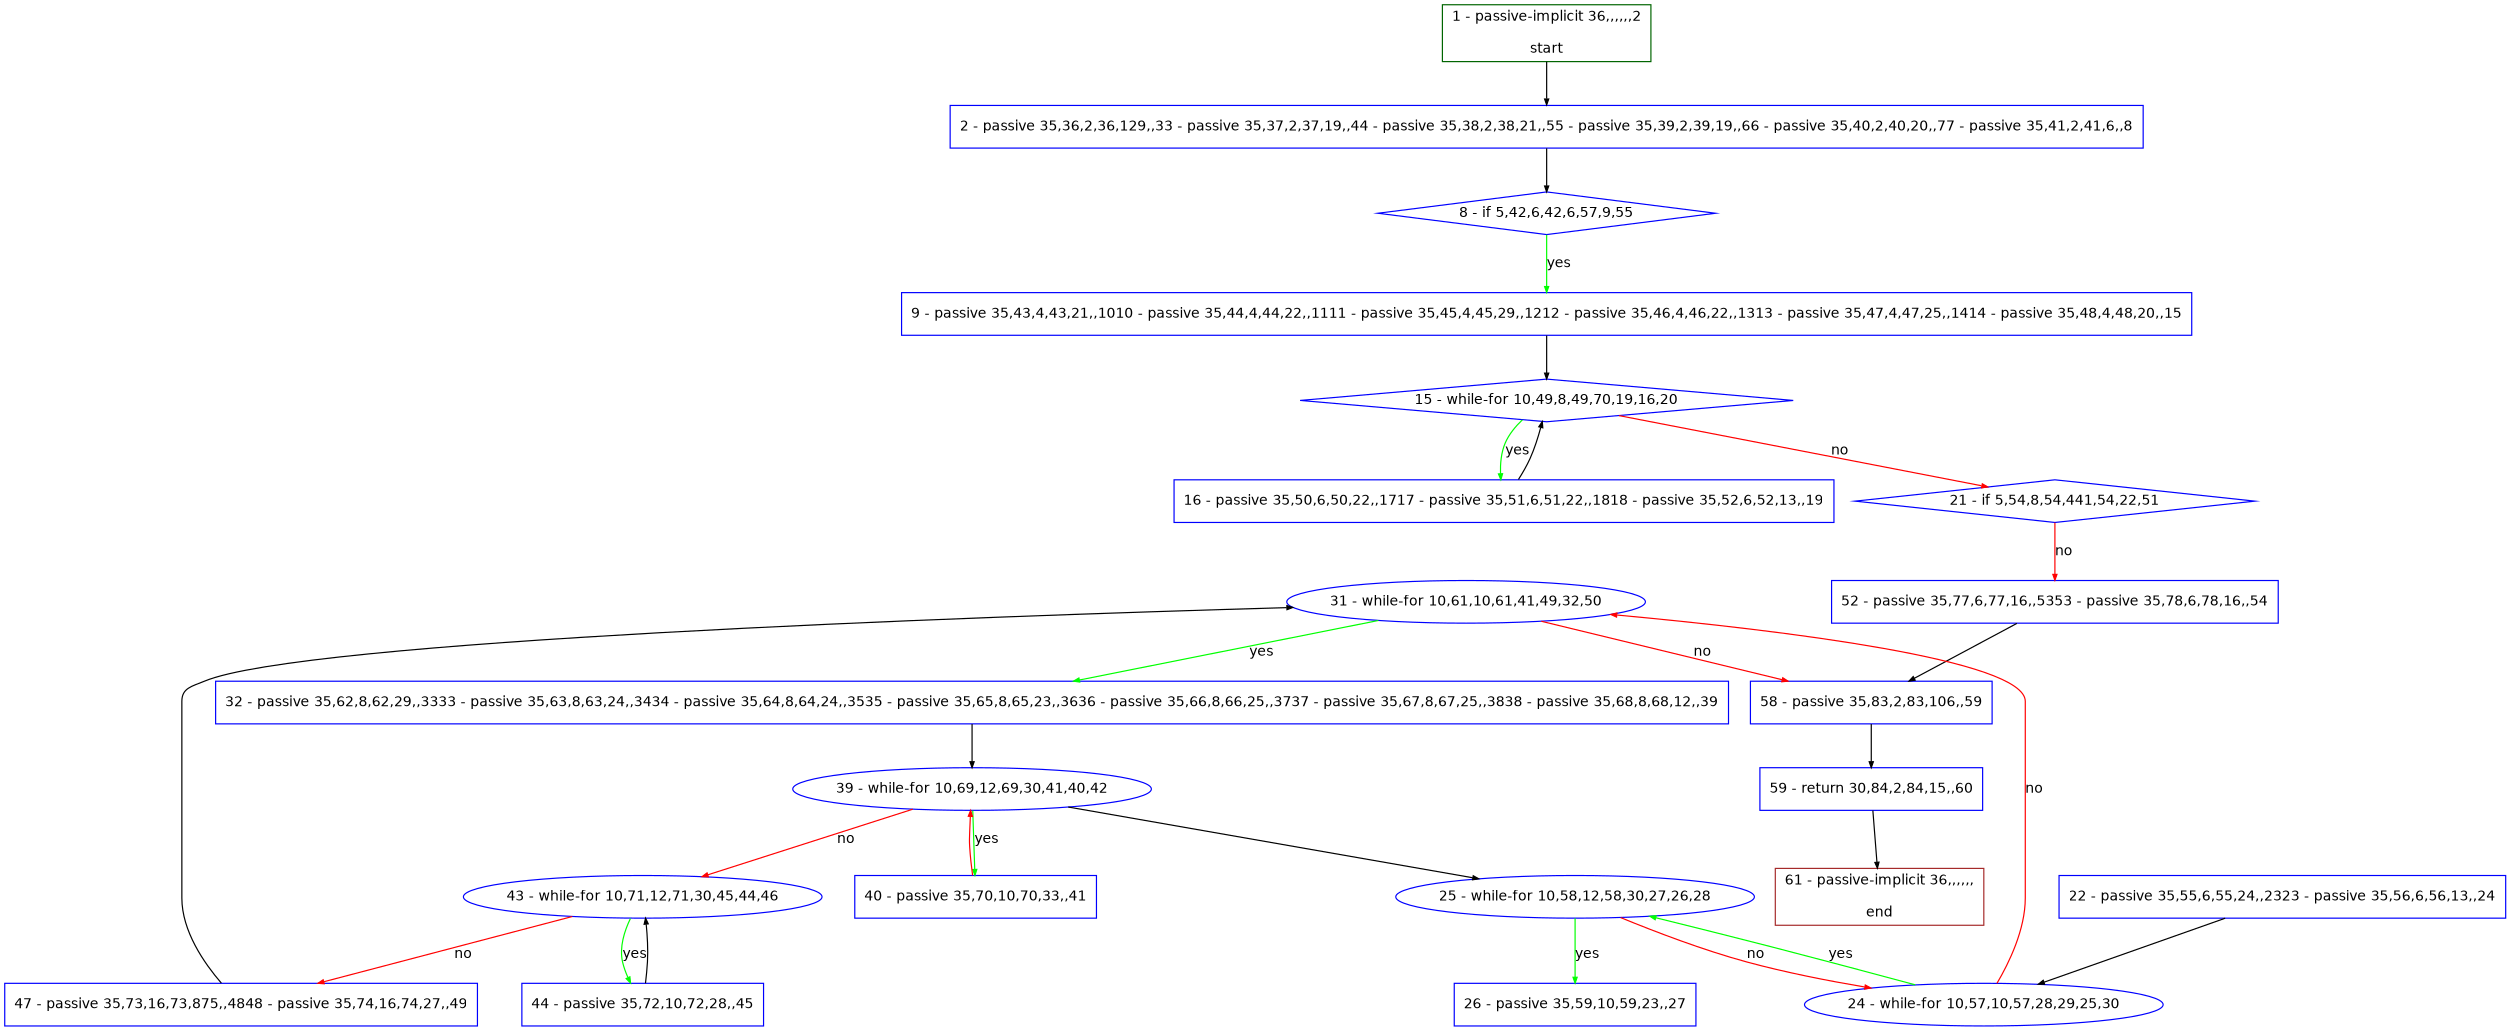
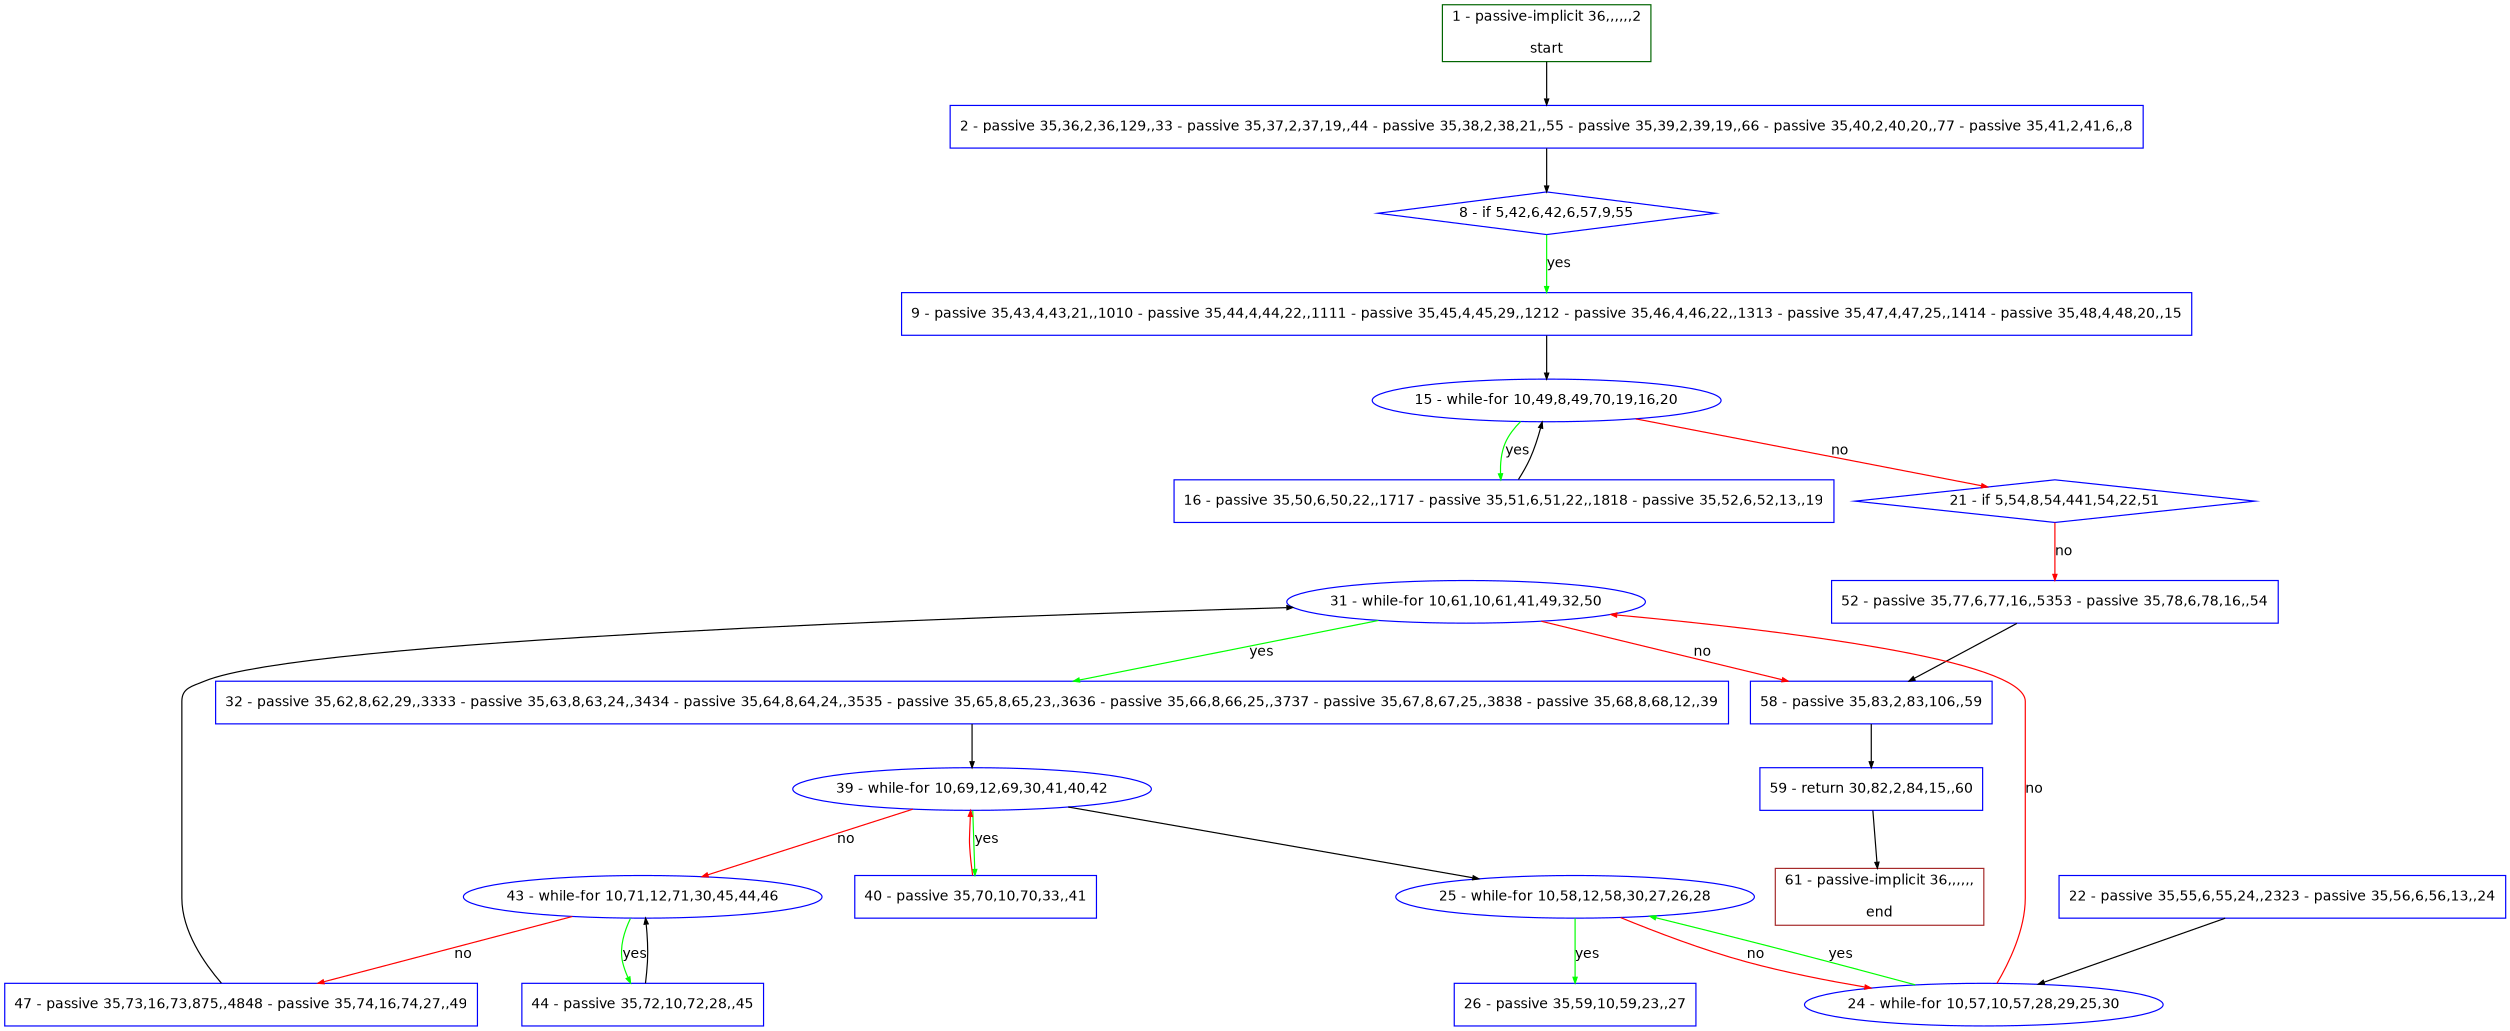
(1547, 400) -> (1547, 400)
(1871, 789) -> (1871, 789)
